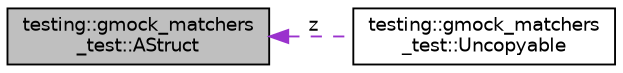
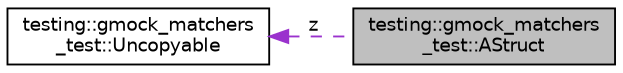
(321, 36) -> (321, 36)
